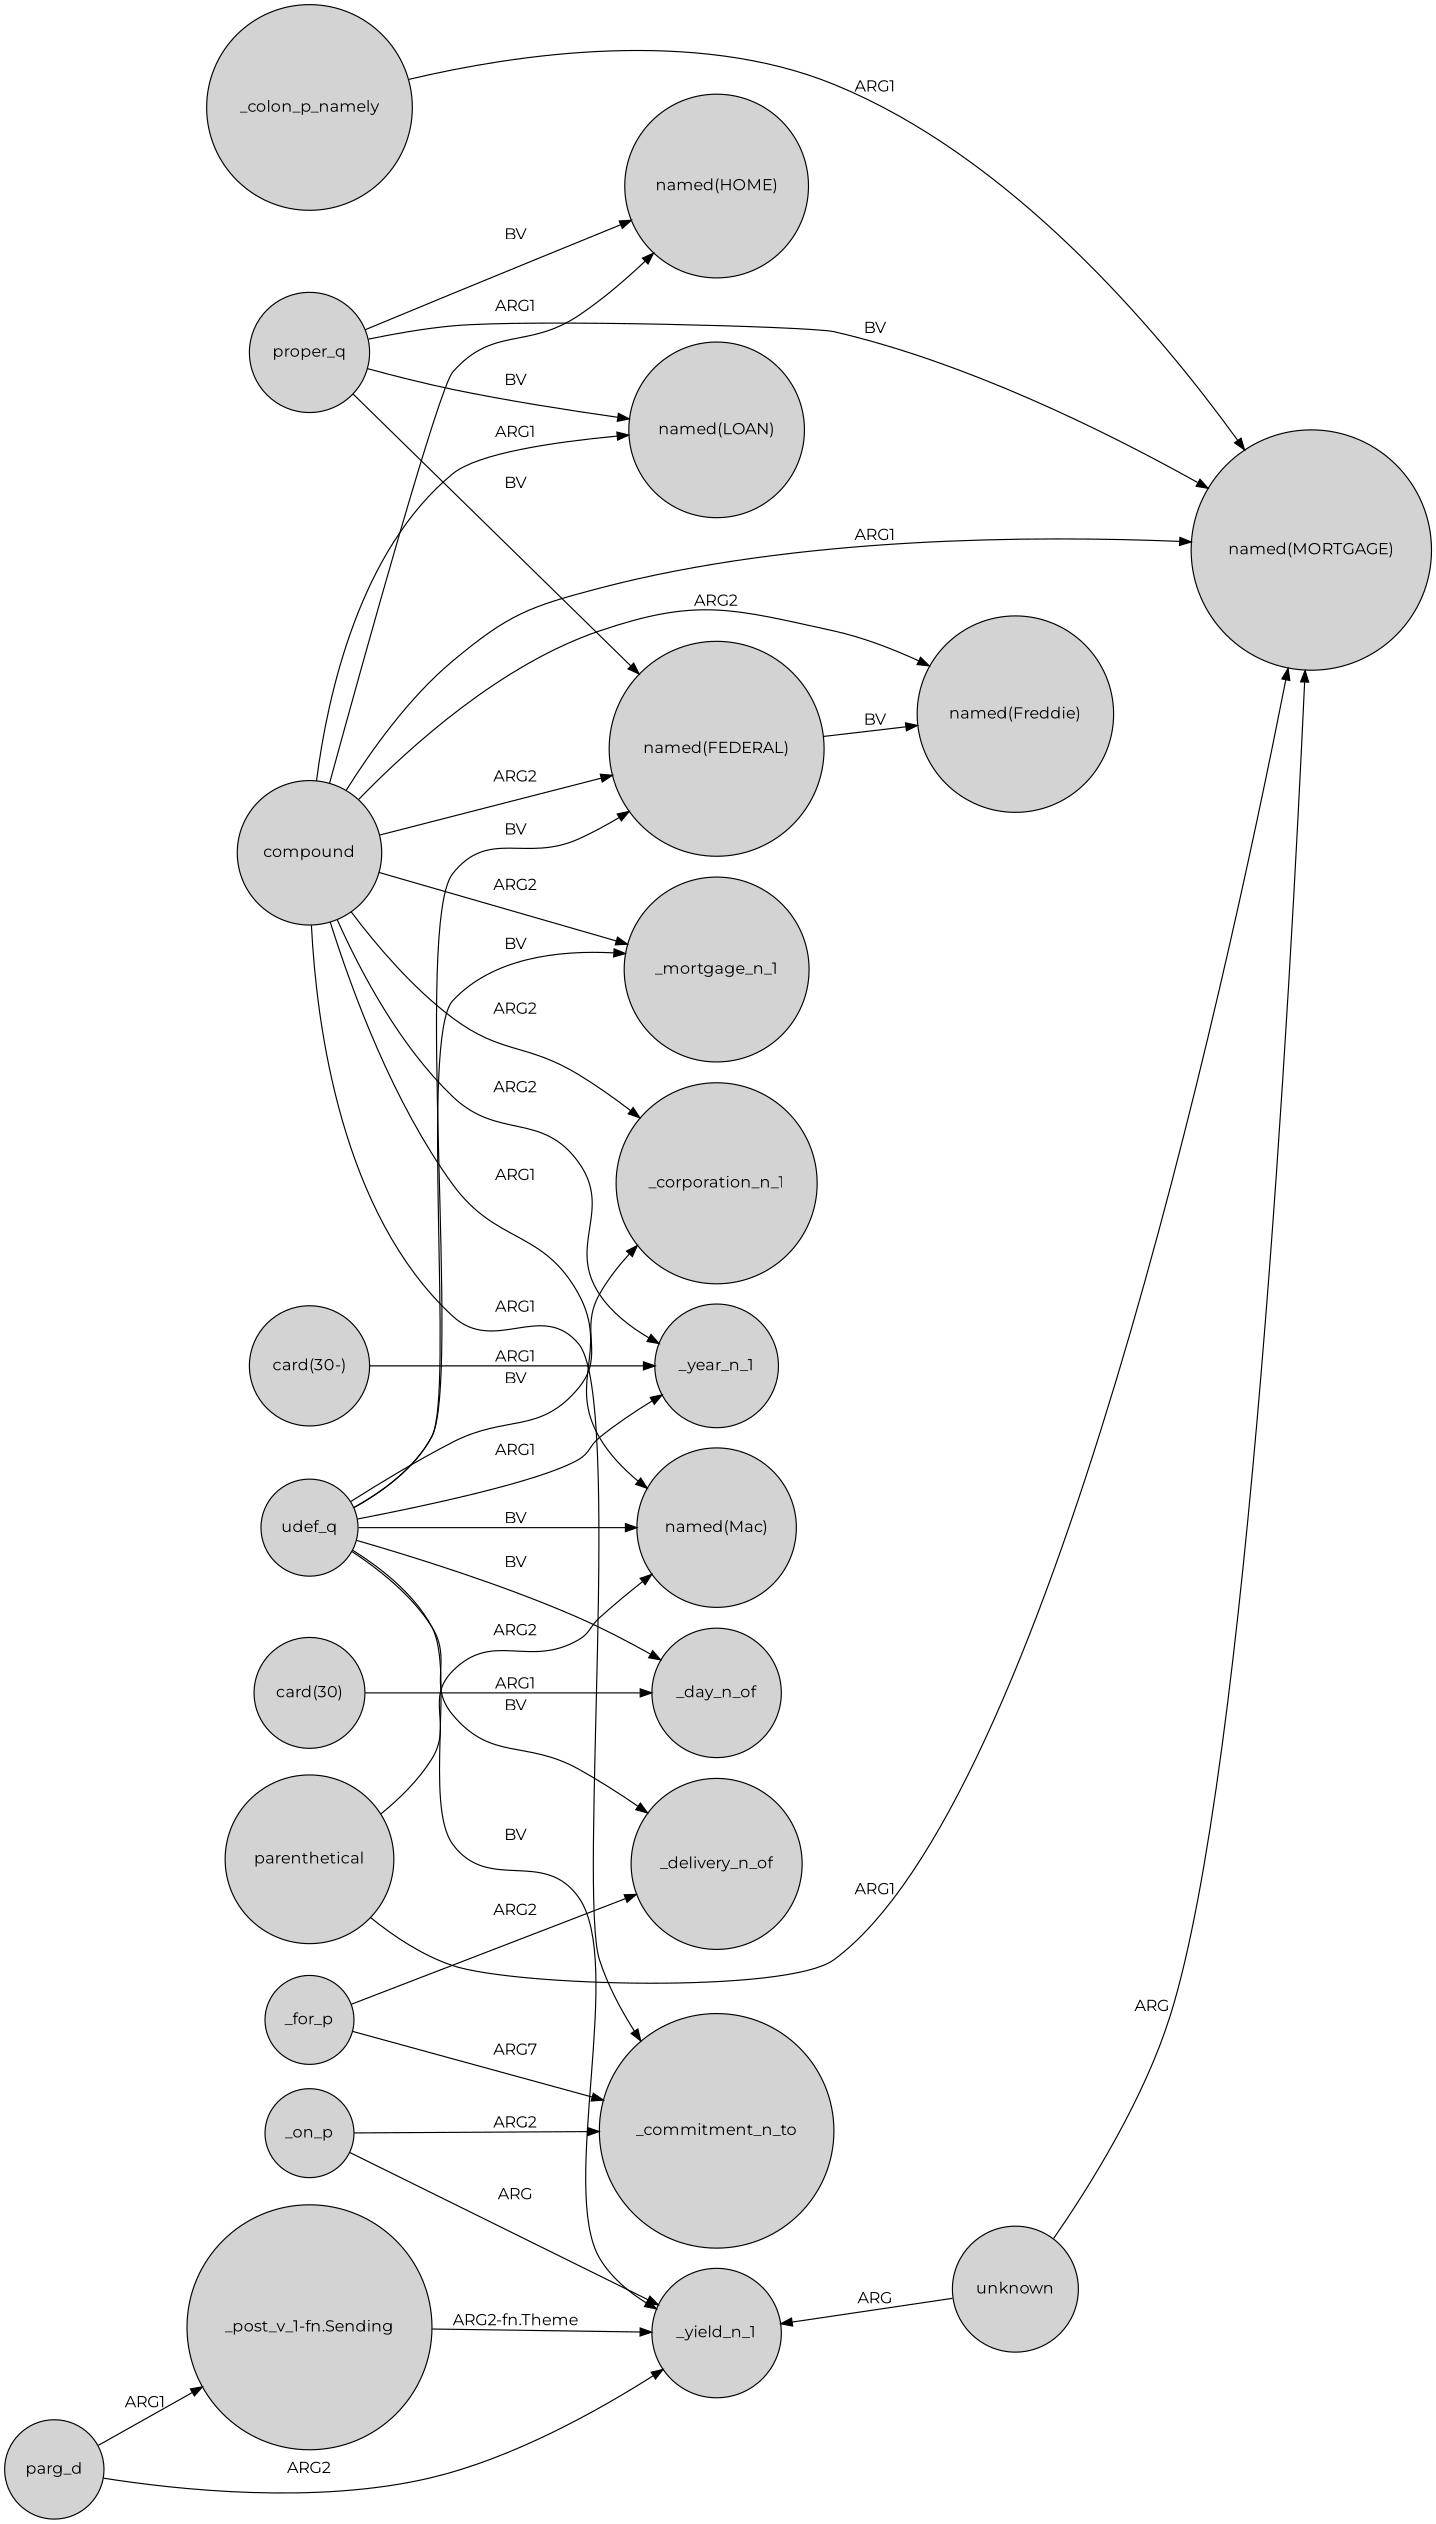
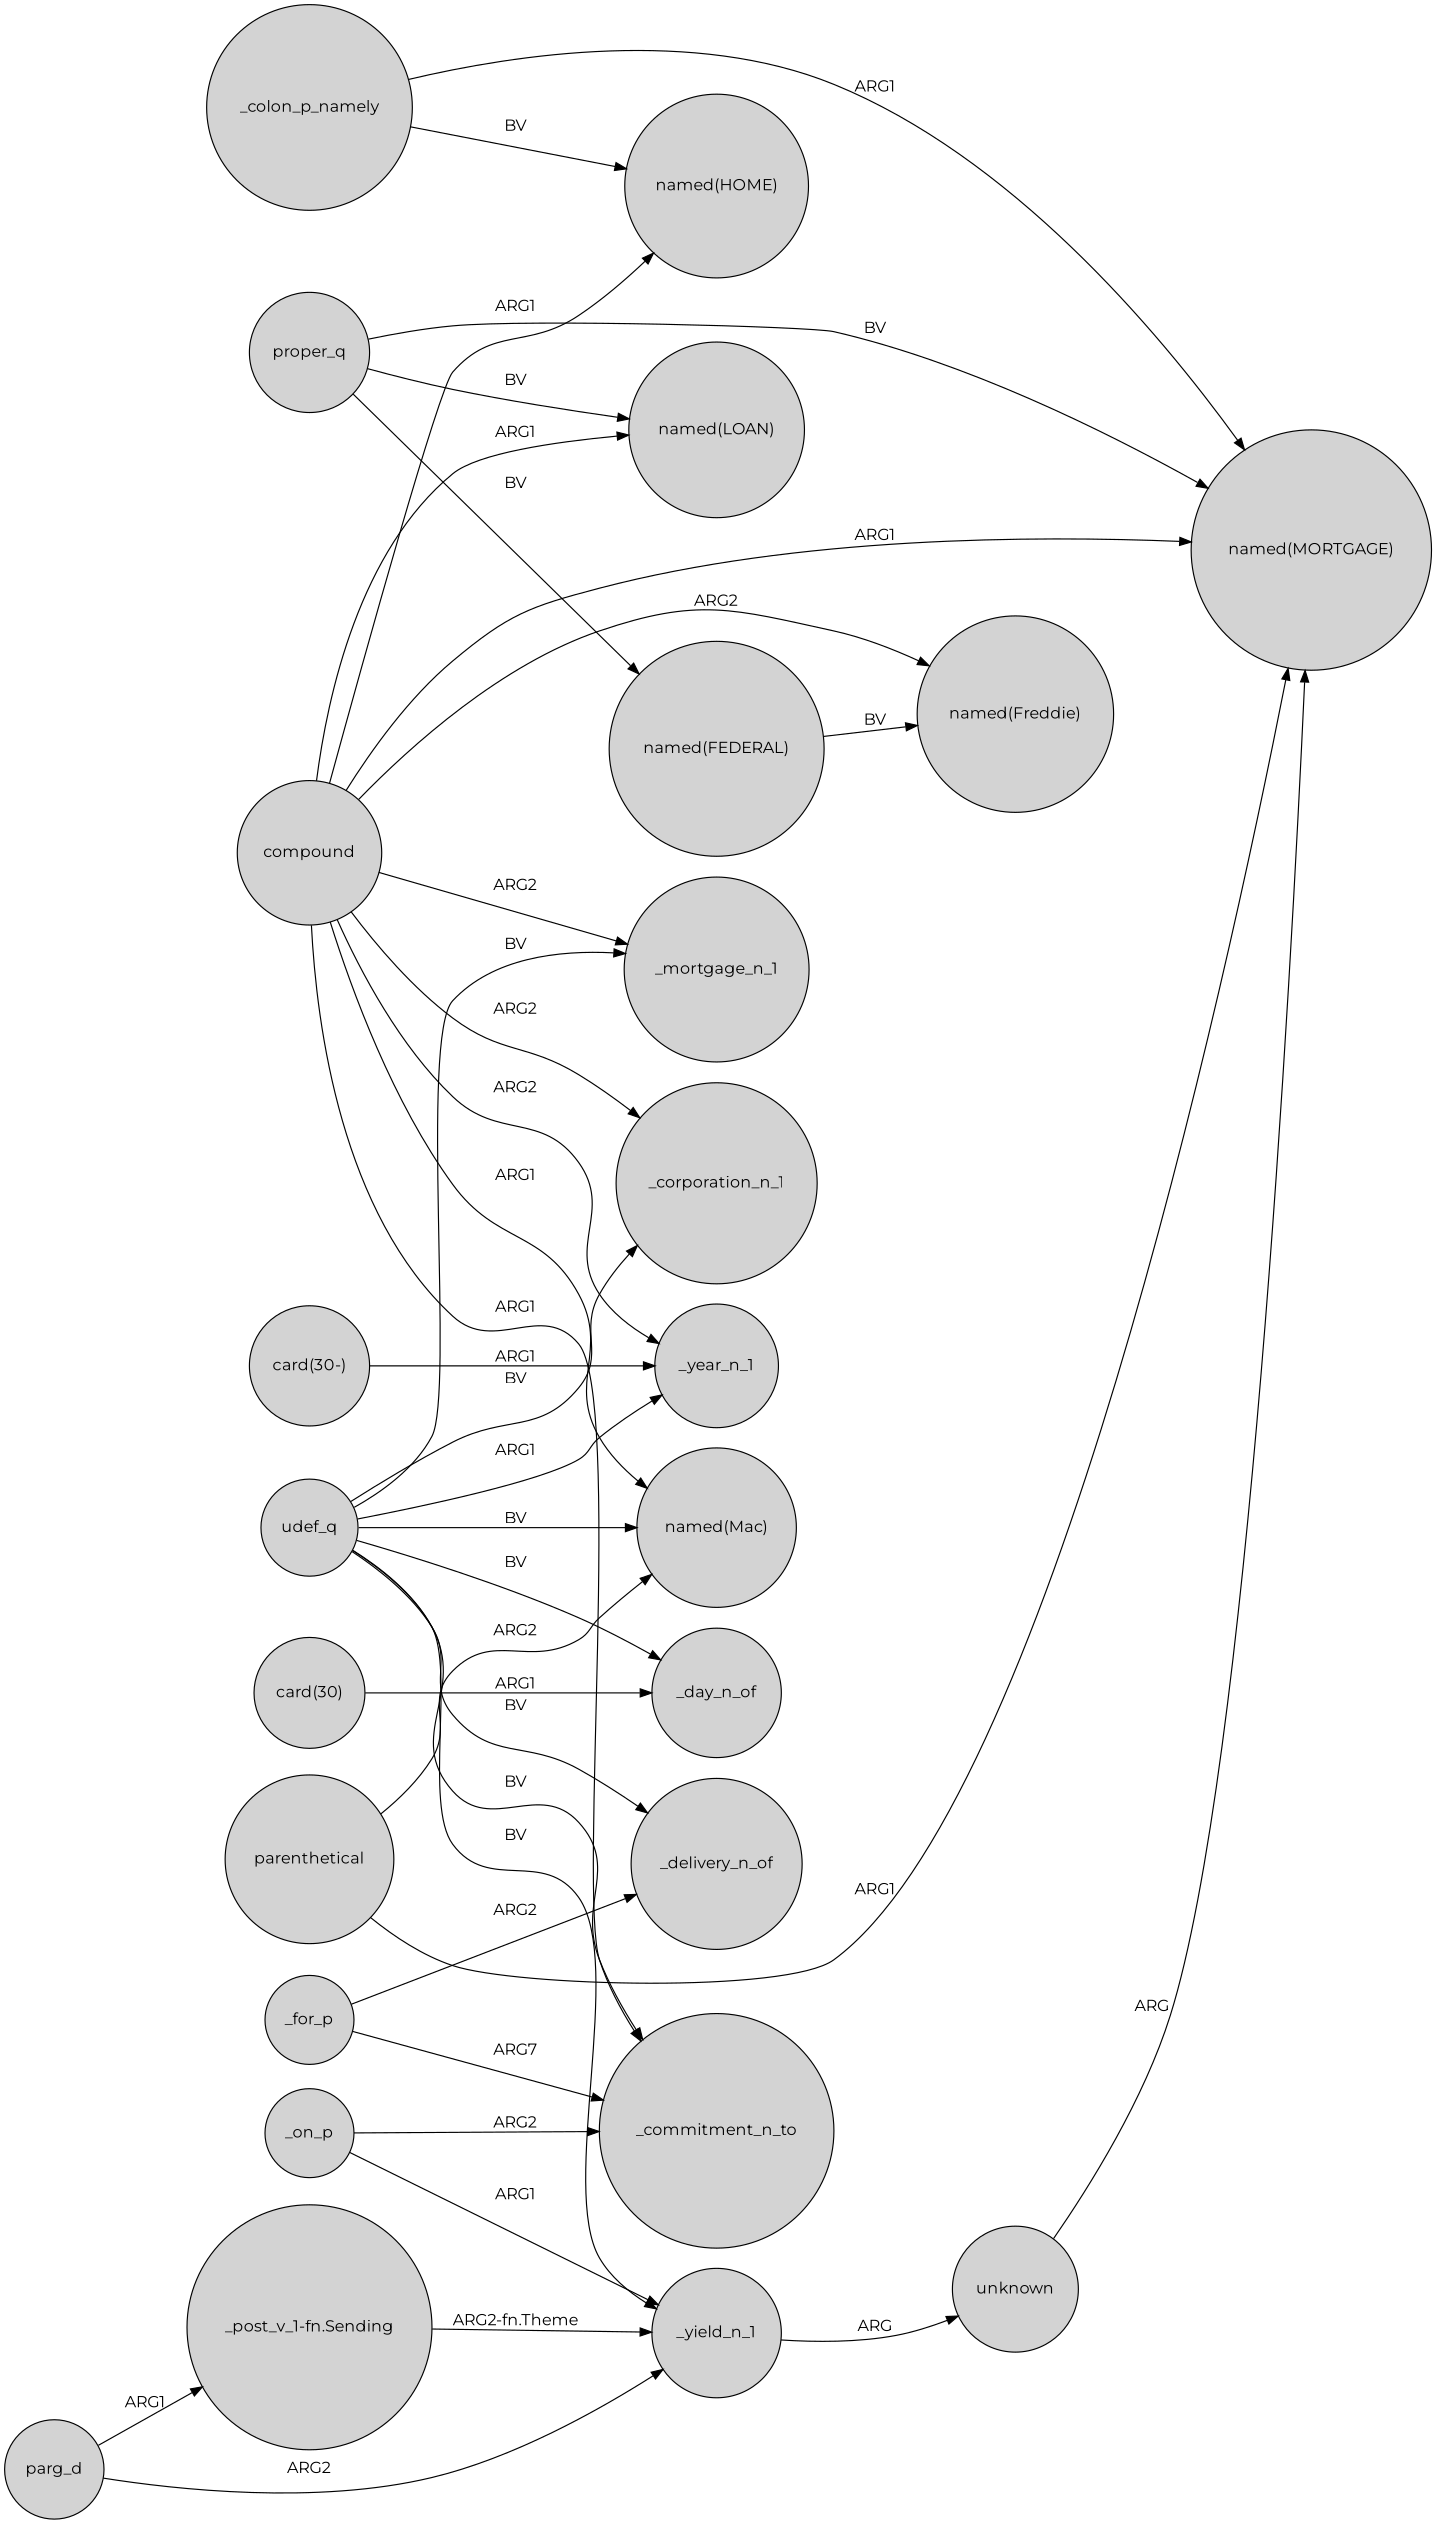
(493, 277) -> (513, 147)
(490, 807) -> none
(437, 989) -> (486, 1808)
(516, 2195) -> (516, 2195)
(872, 2310) -> (865, 2340)
